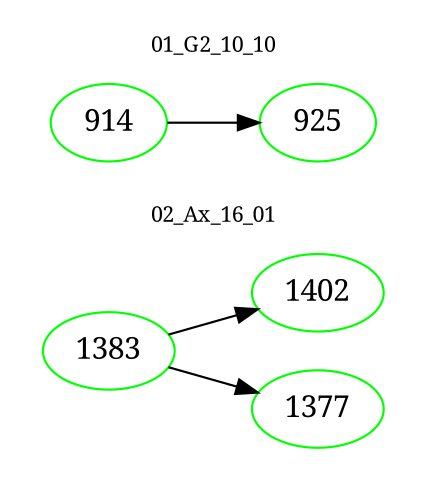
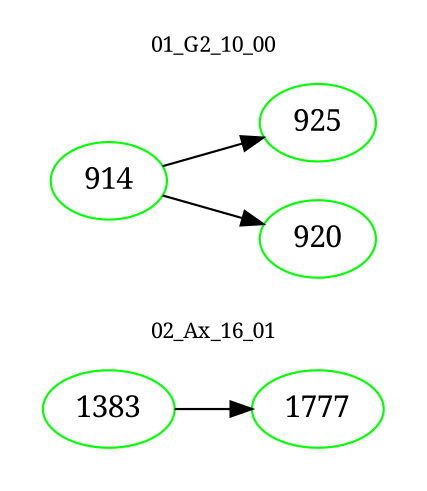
(213, 46) -> (213, 46)
none -> (318, 239)
(318, 293) -> none
(318, 409) -> (318, 409)
